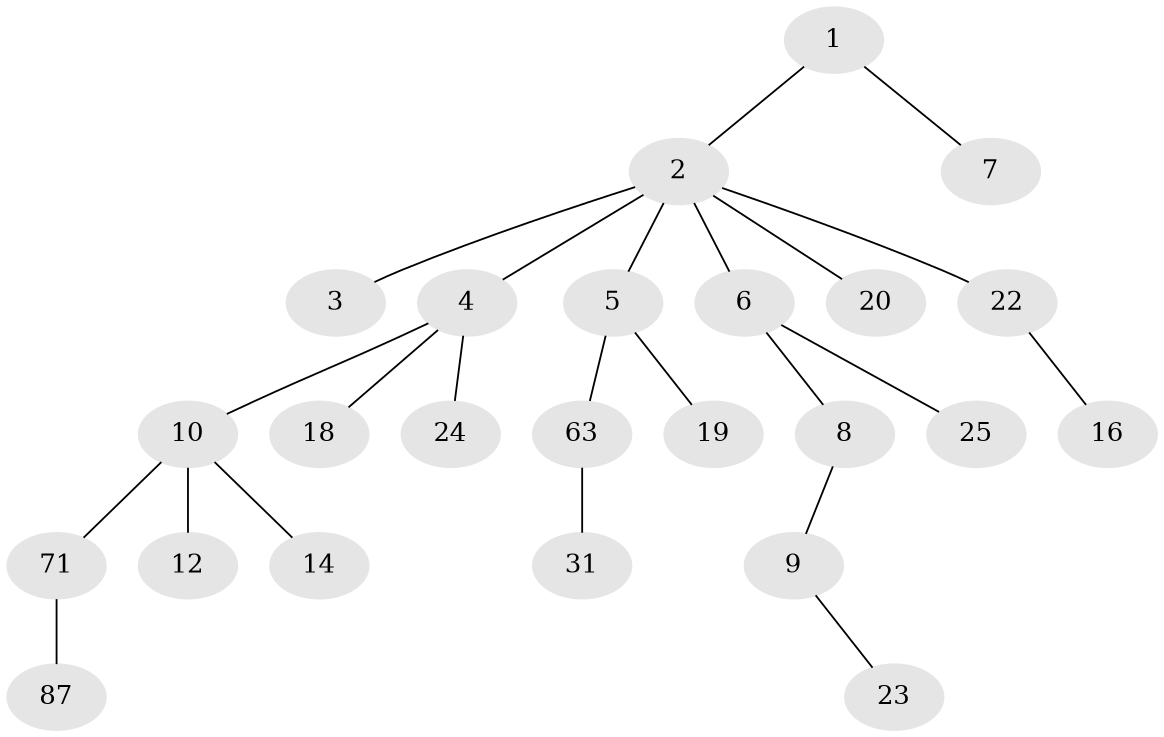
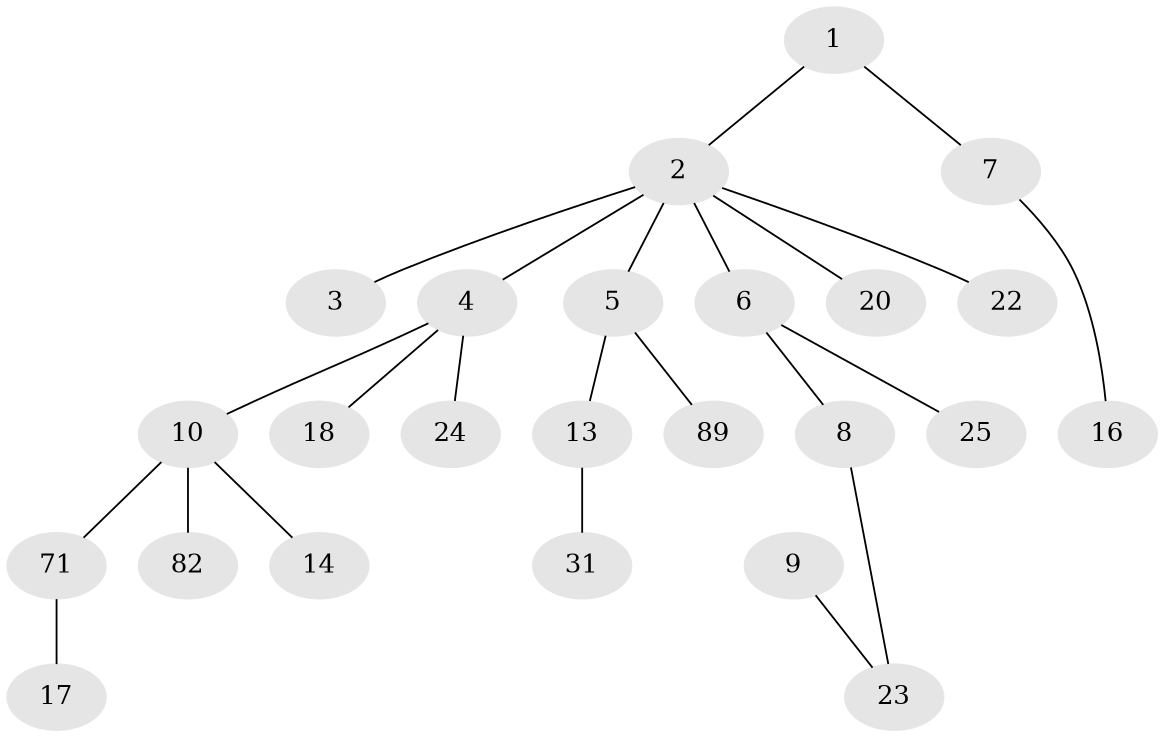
(1058, 369) -> (1082, 292)
(582, 434) -> (582, 434)
(714, 434) -> (714, 434)
(819, 500) -> (870, 566)
(188, 566) -> (188, 566)
(57, 697) -> (57, 697)
